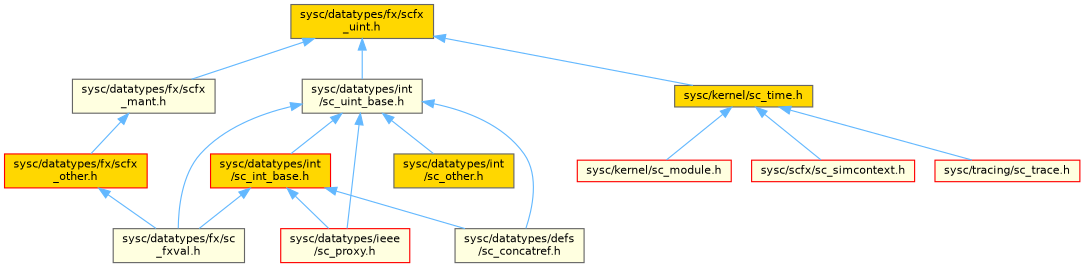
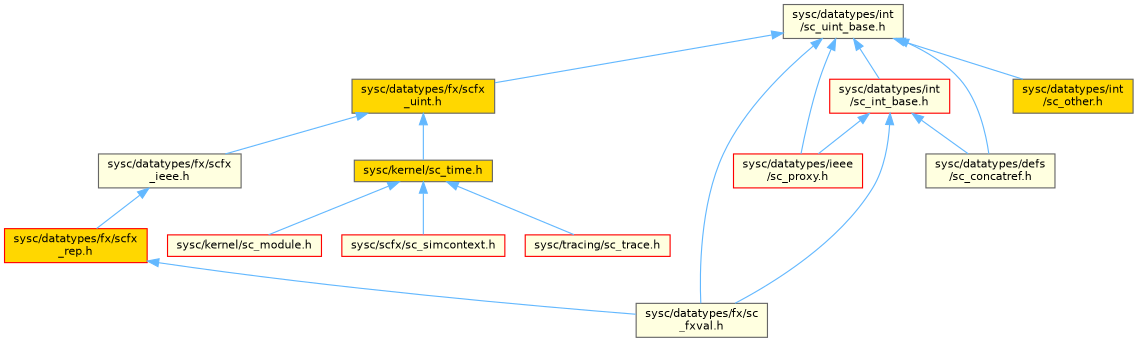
(362, 65) -> (633, 59)
(144, 96) -> (170, 171)
(76, 171) -> (76, 246)
(271, 171) -> (890, 96)
